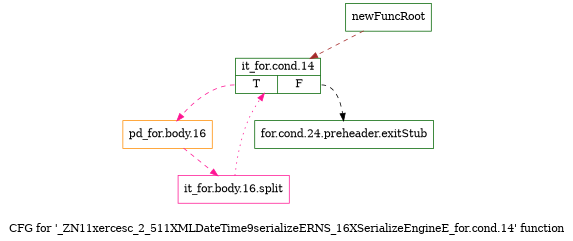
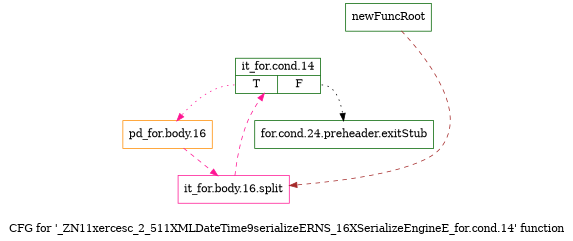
(340, 43) -> (434, 153)
(205, 94) -> (205, 94)
(337, 95) -> (337, 95)
(243, 136) -> (243, 136)
